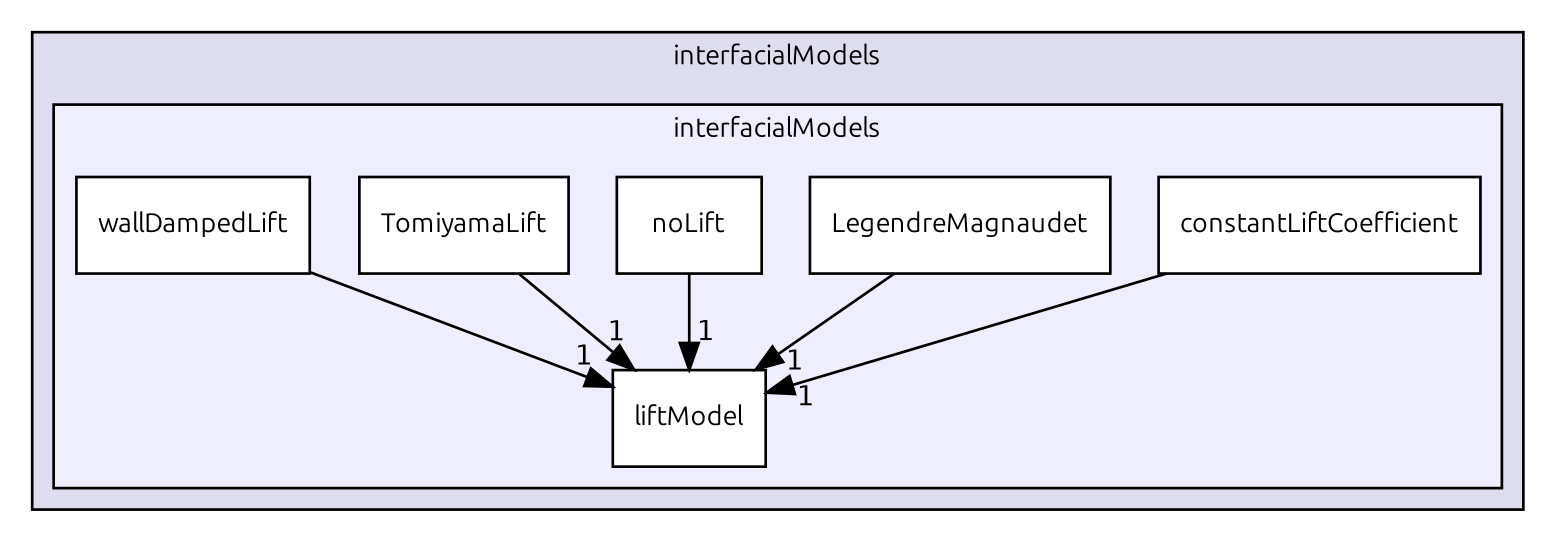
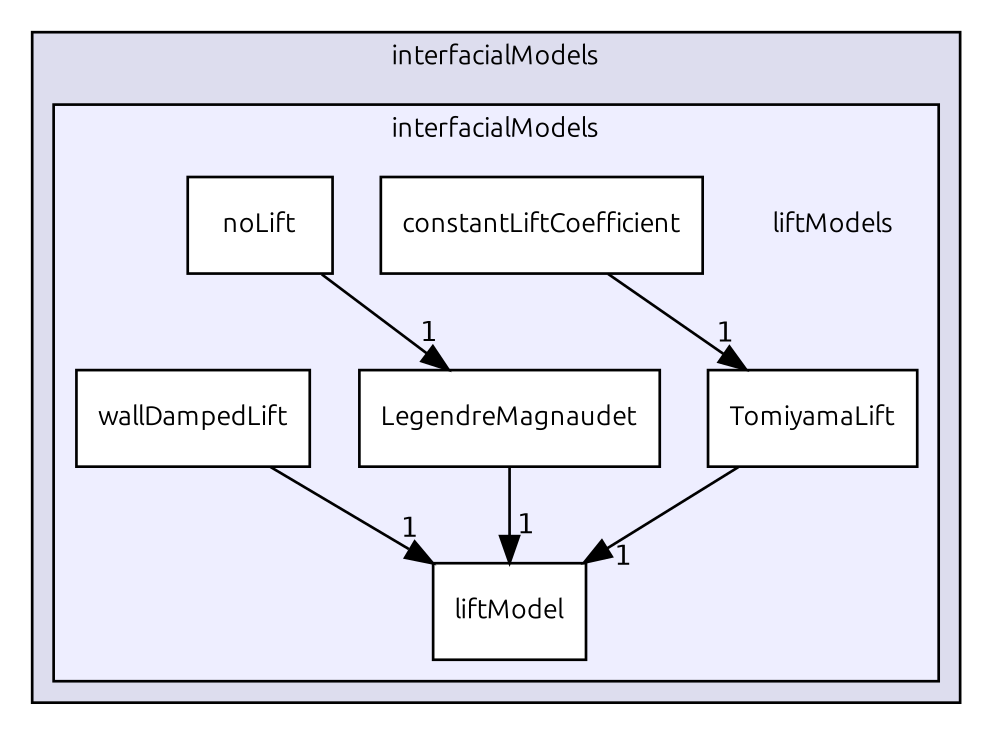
none -> (834, 225)
(689, 309) -> (374, 314)
(979, 329) -> (666, 314)
